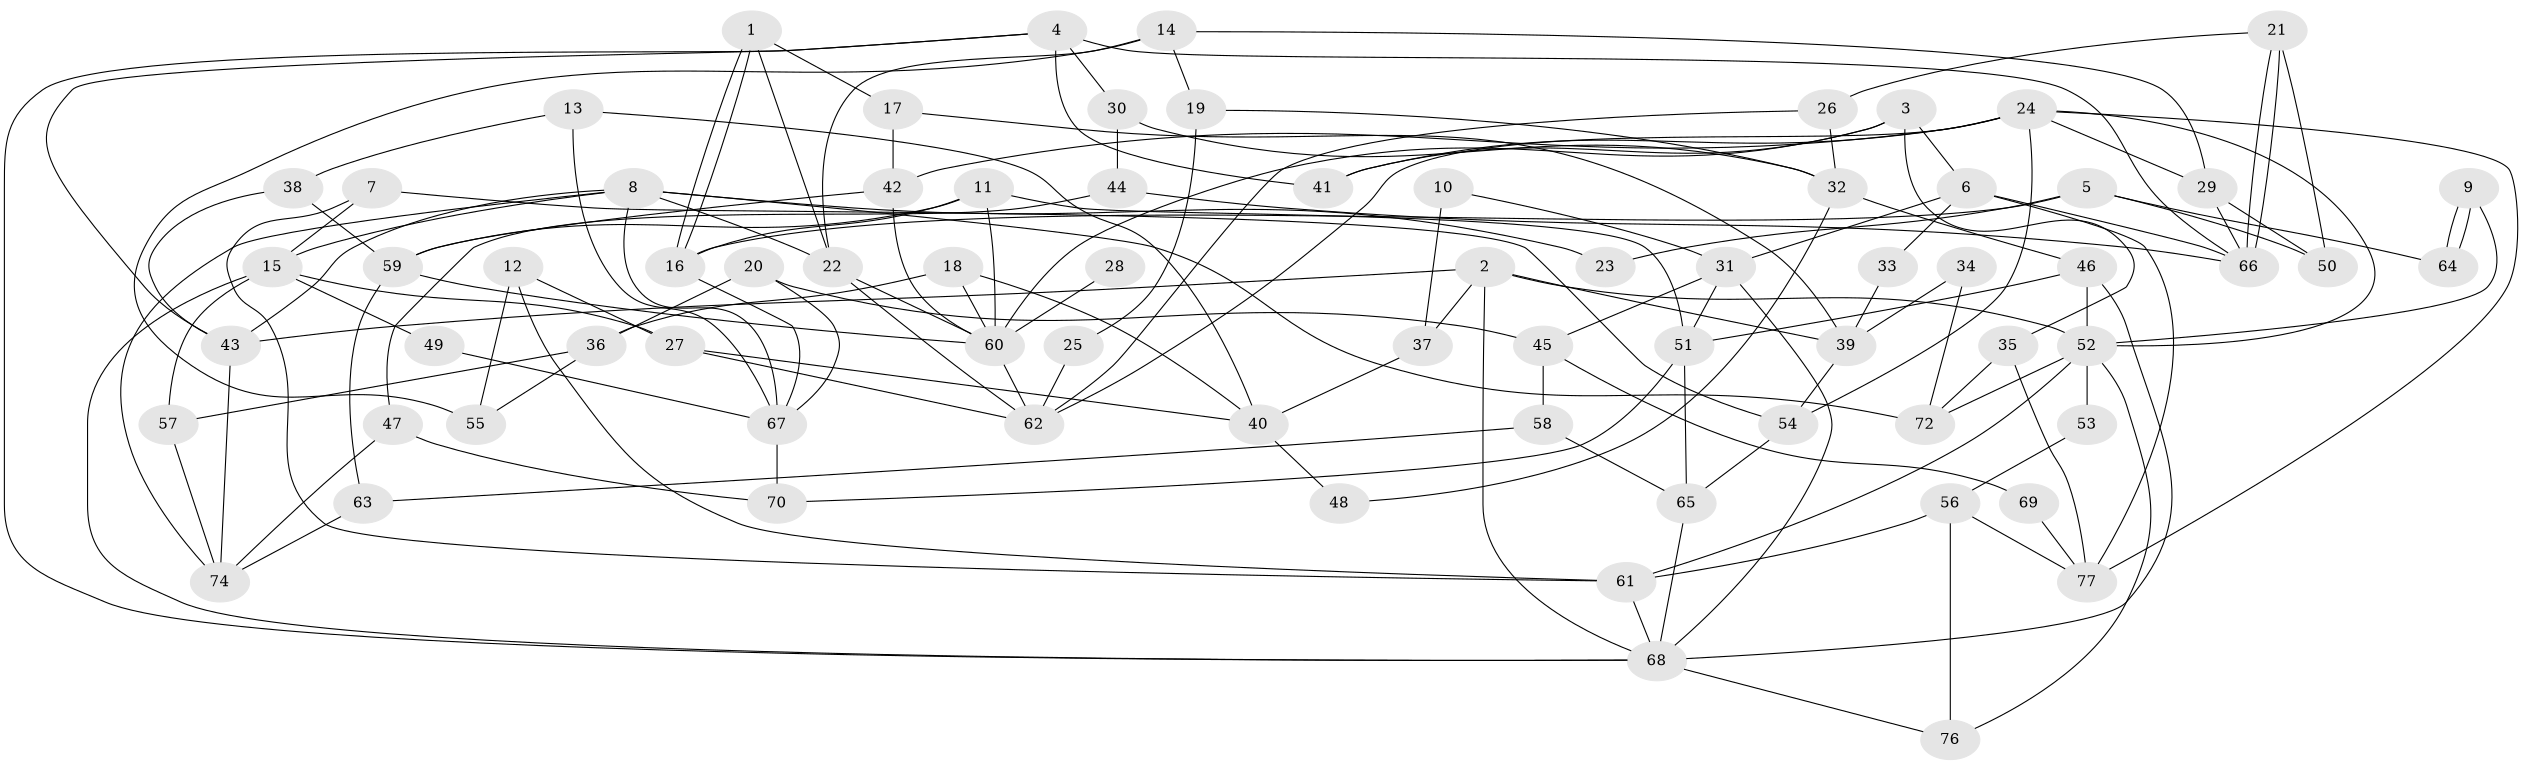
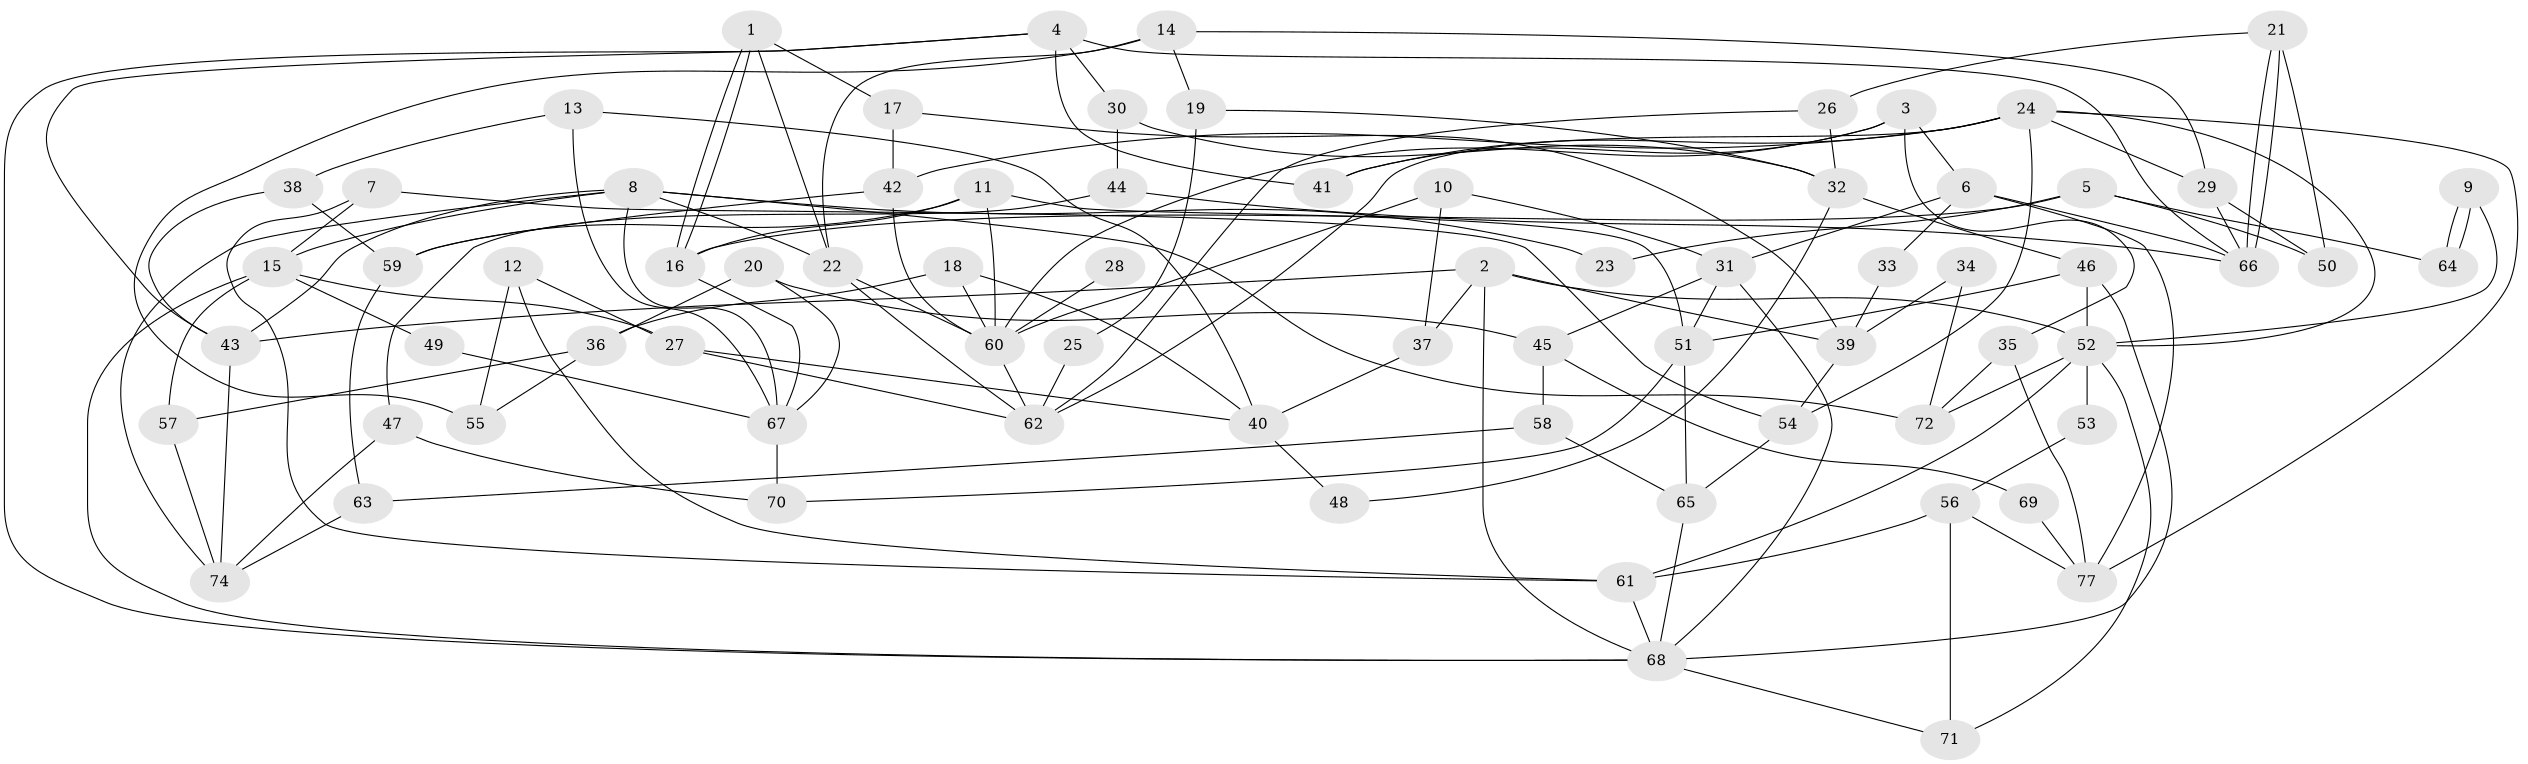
(719, 320) -> (1218, 266)
(1950, 740) -> (1950, 740)
